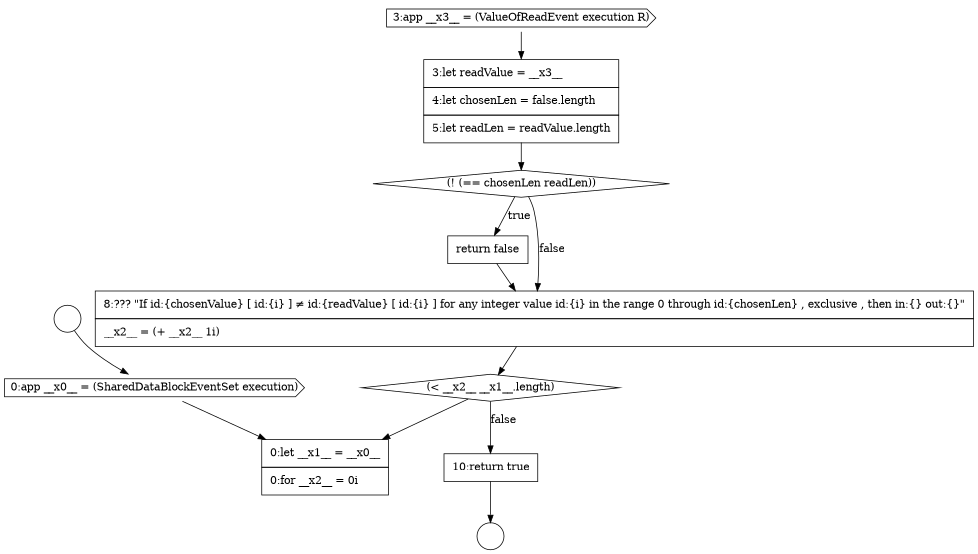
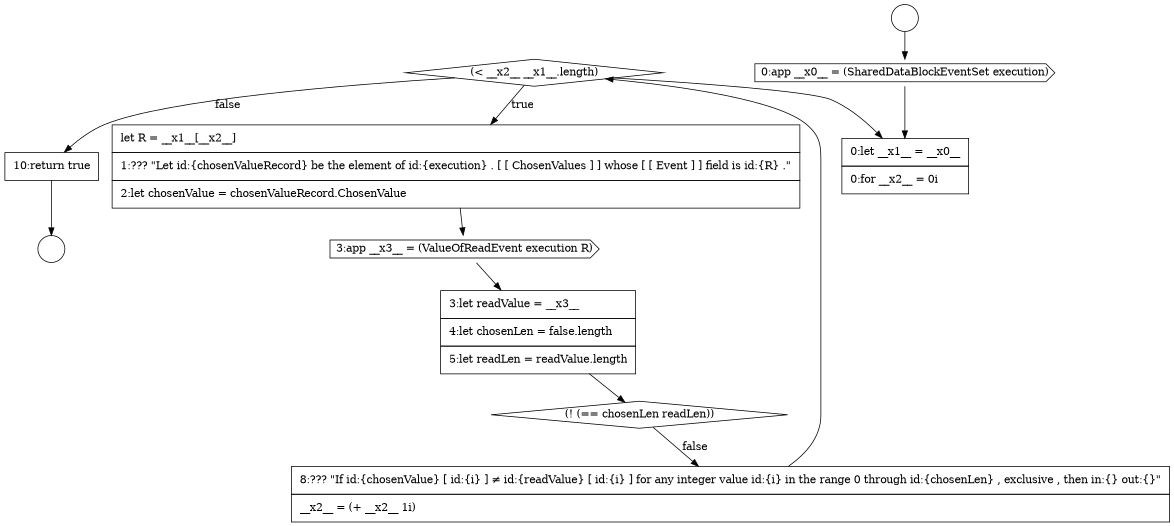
none -> (456, 166)
(488, 249) -> none
